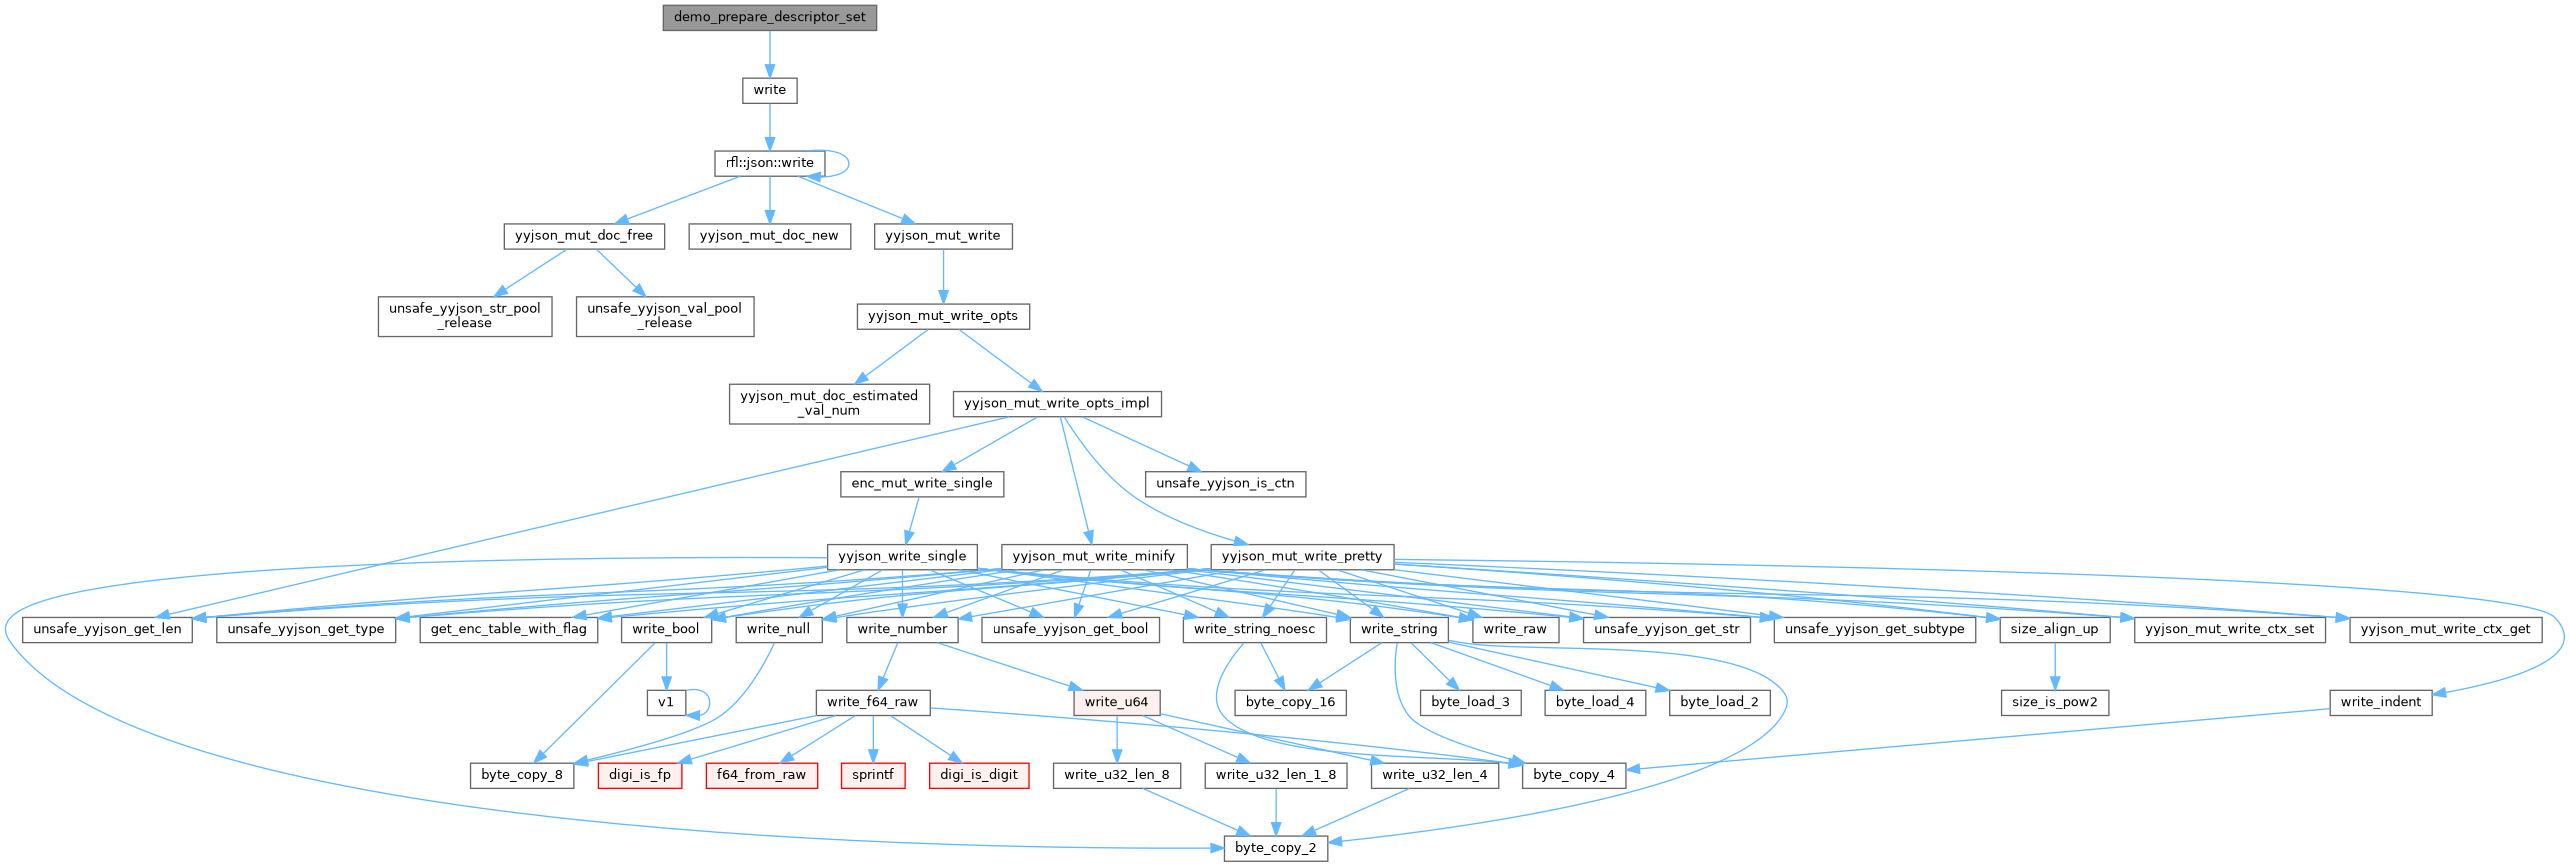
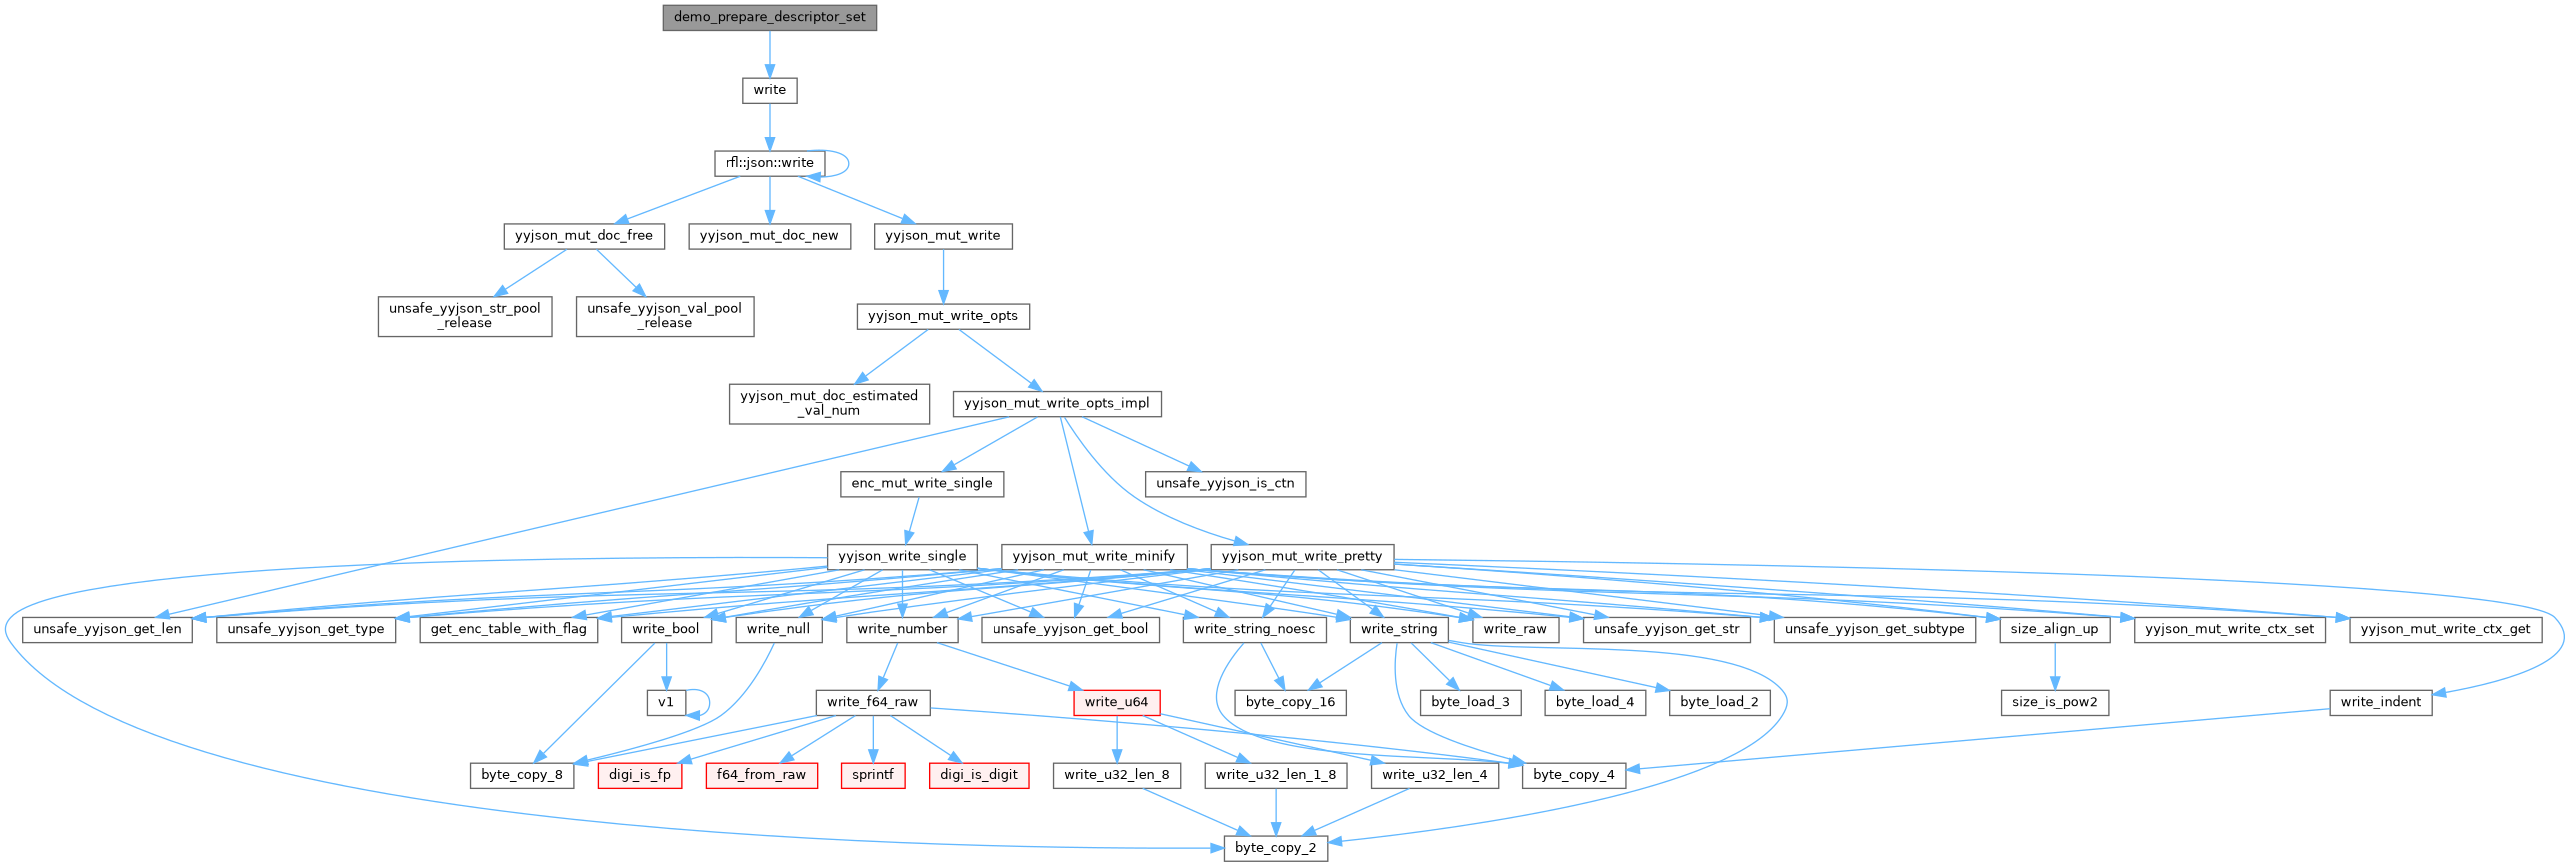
(1117, 703) -> (1117, 703)
